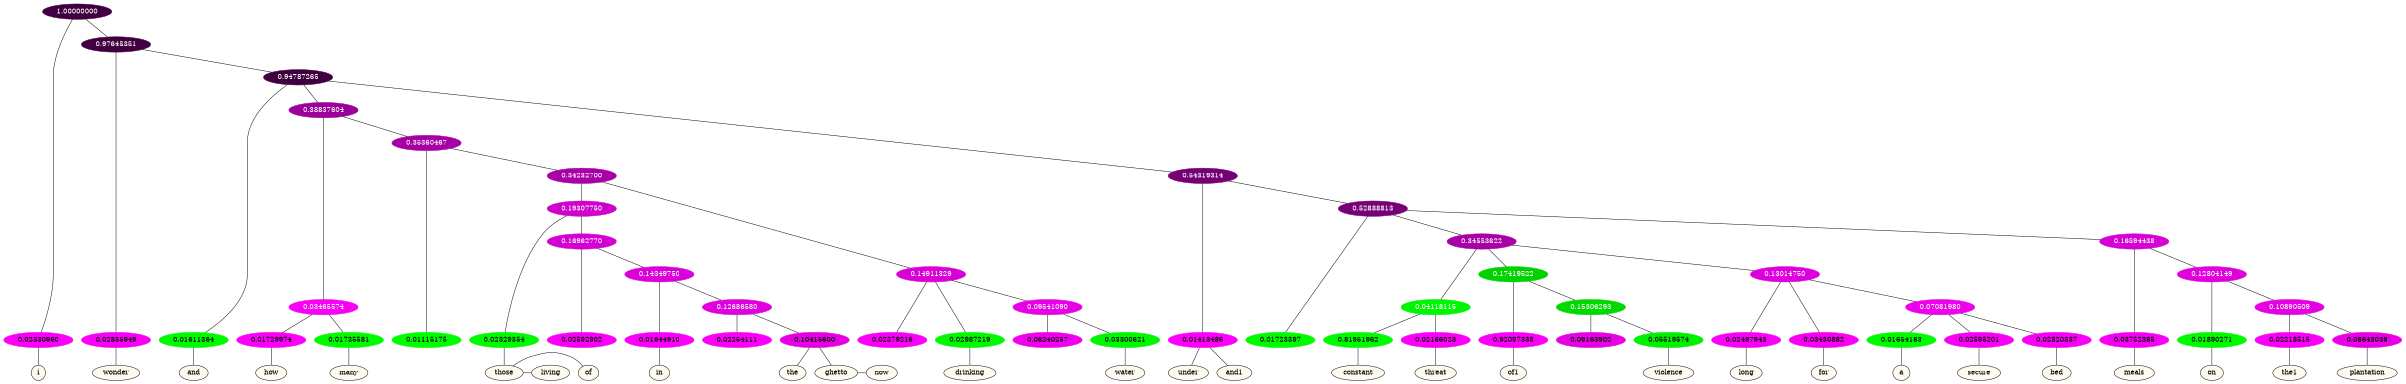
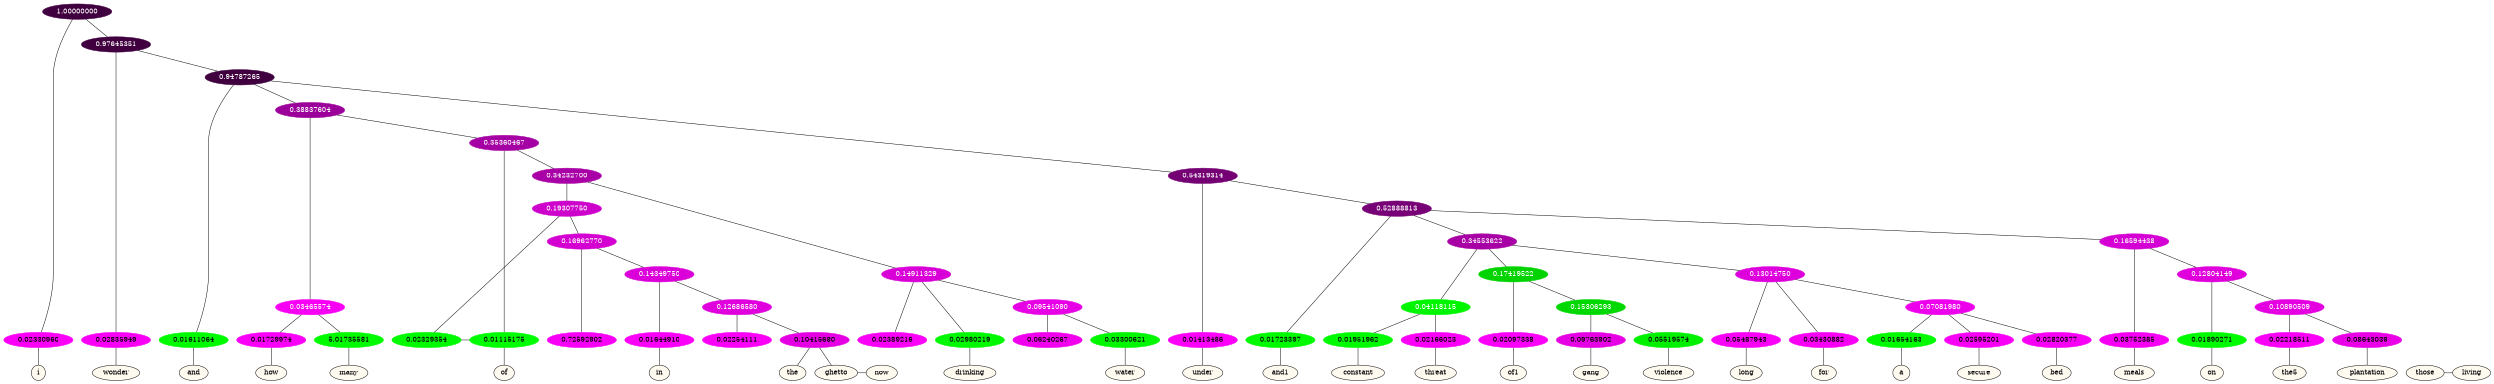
(194, 340) -> (194, 340)
(349, 340) -> (349, 340)
(582, 340) -> (582, 340)
(815, 340) -> (815, 340)
(892, 340) -> (892, 340)
(970, 340) -> (970, 340)
(1048, 340) -> (1048, 340)
(1358, 340) -> (1358, 340)
(1513, 340) -> (1513, 340)
(1591, 340) -> (1591, 340)
(1746, 340) -> (1746, 340)
(2057, 340) -> (2057, 340)
(2290, 340) -> (2290, 340)
(548, 353) -> (504, 356)
(504, 356) -> (465, 340)
(1219, 357) -> (1280, 356)
none -> (1591, 373)
(2290, 373) -> (2290, 373)
